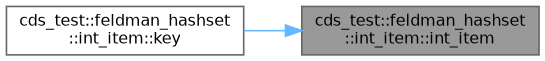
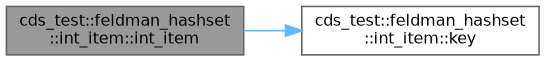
(265, 31) -> (265, 31)
